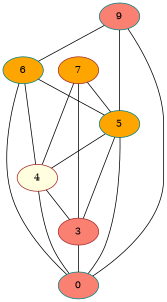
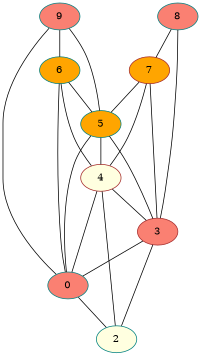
none -> (178, 16)
none -> (117, 339)
